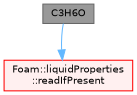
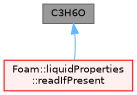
(62, 37) -> (75, 47)
